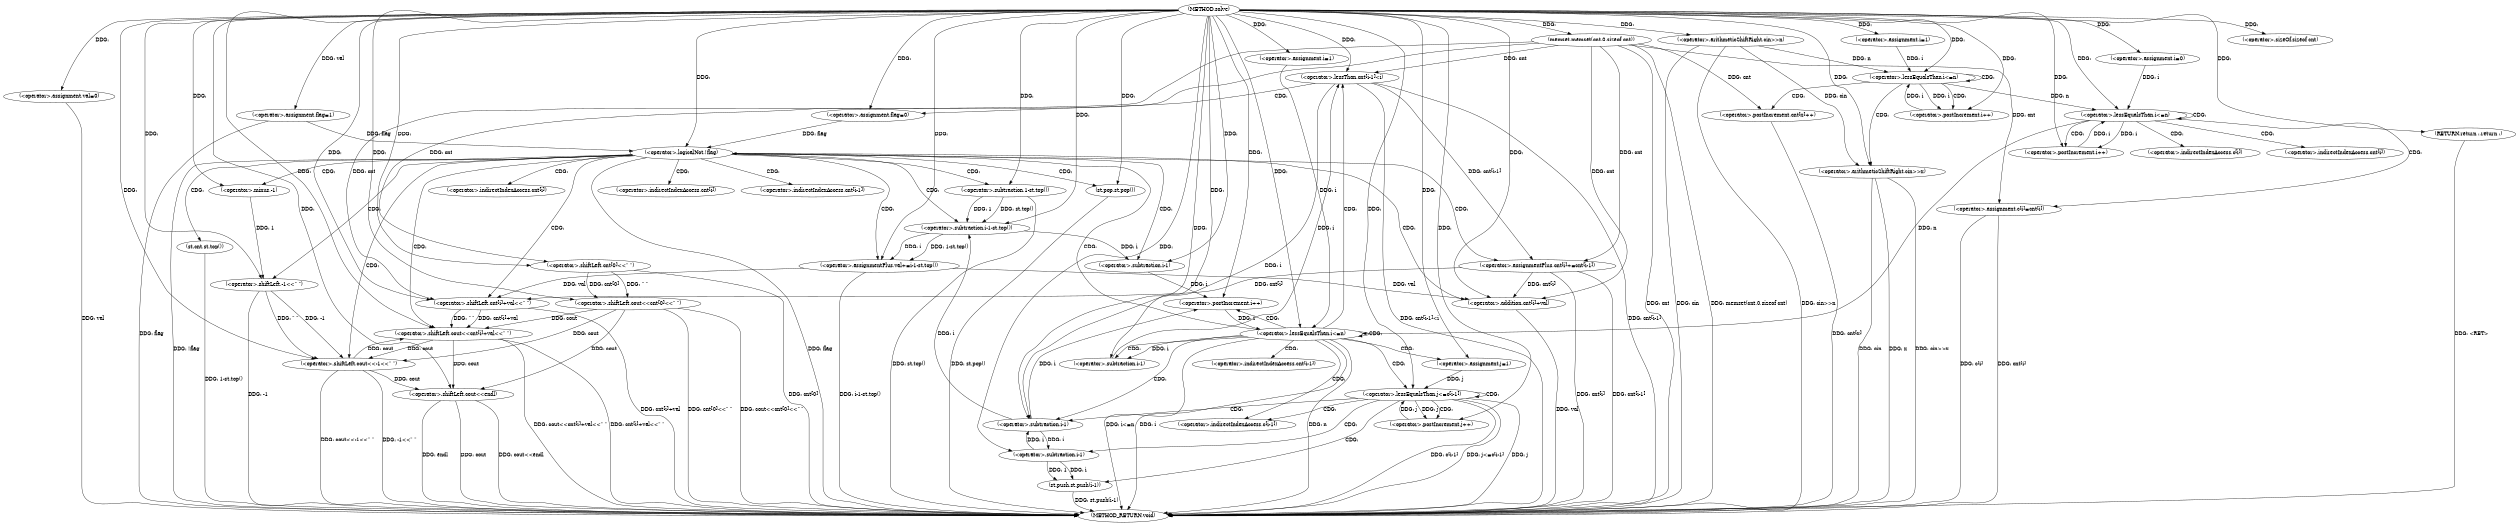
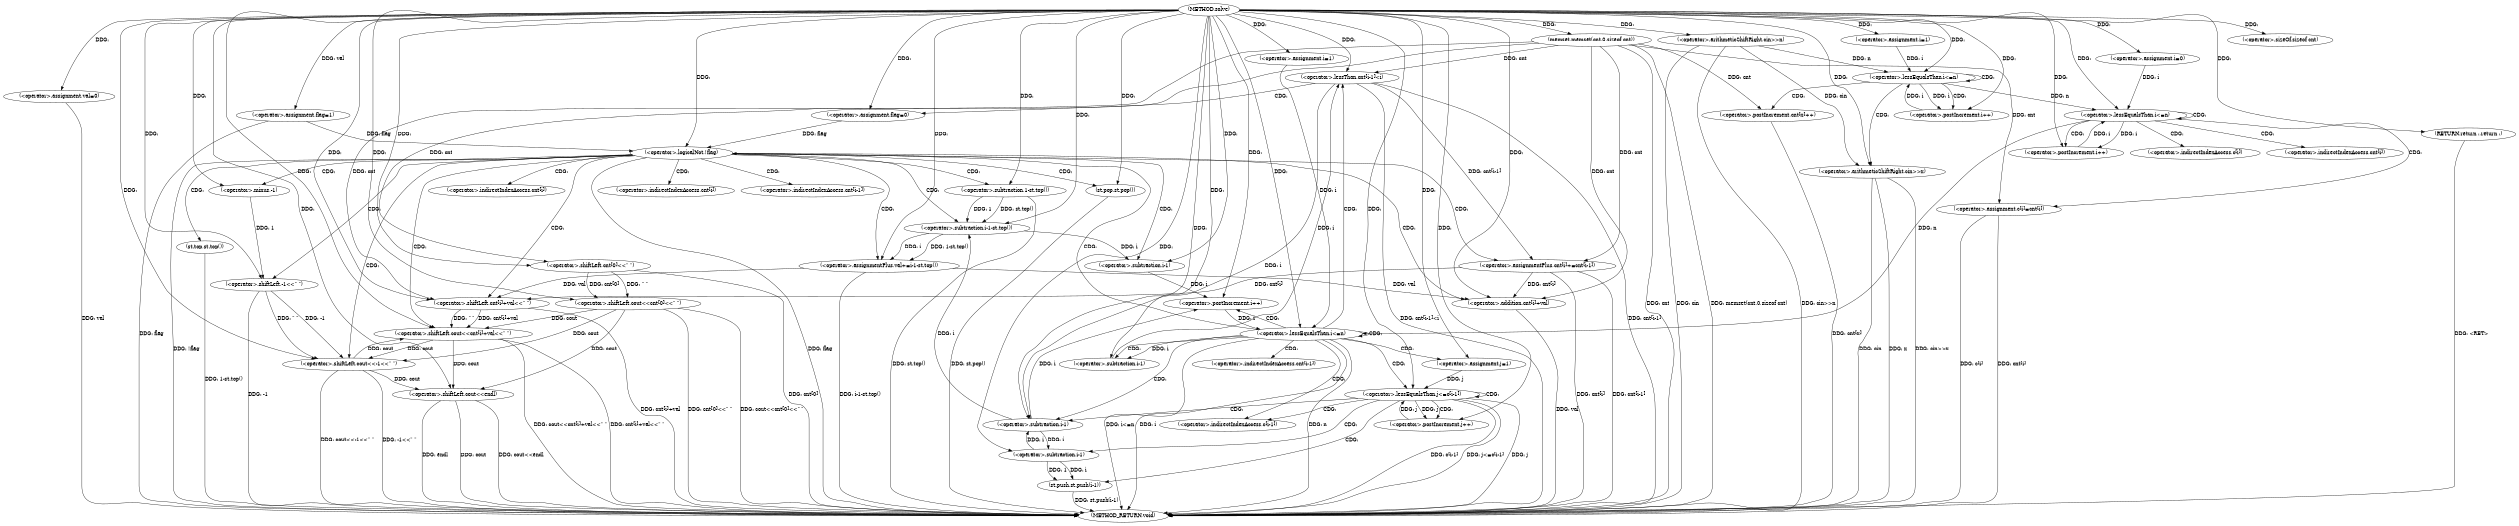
(205, 247) -> (205, 247)
